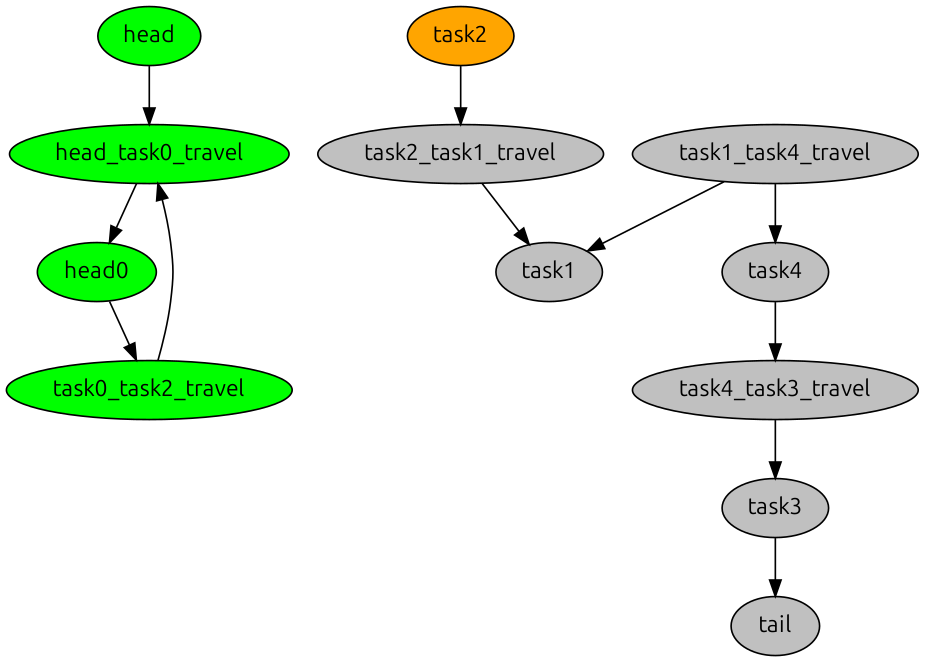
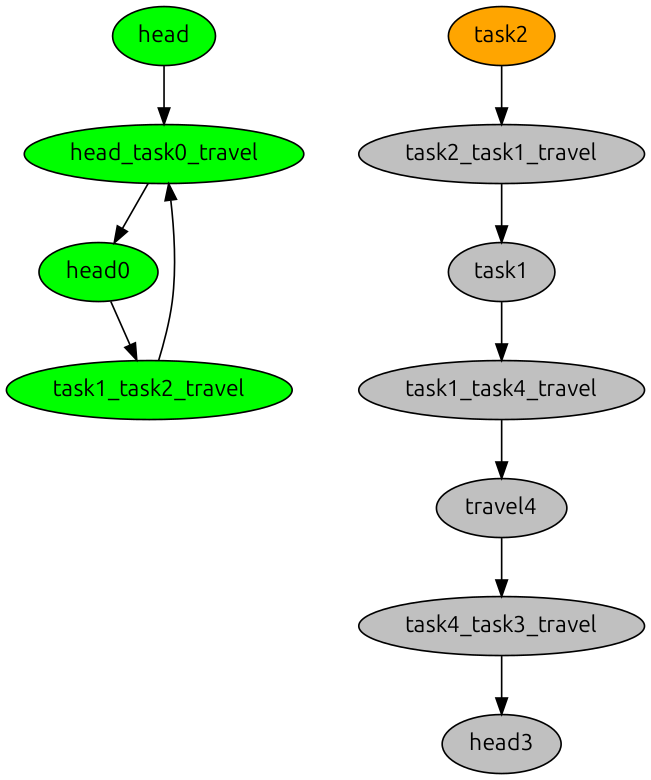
(663, 213) -> (502, 323)
(775, 272) -> (502, 508)
(149, 390) -> (149, 390)
(775, 508) -> (502, 744)
(775, 626) -> none
